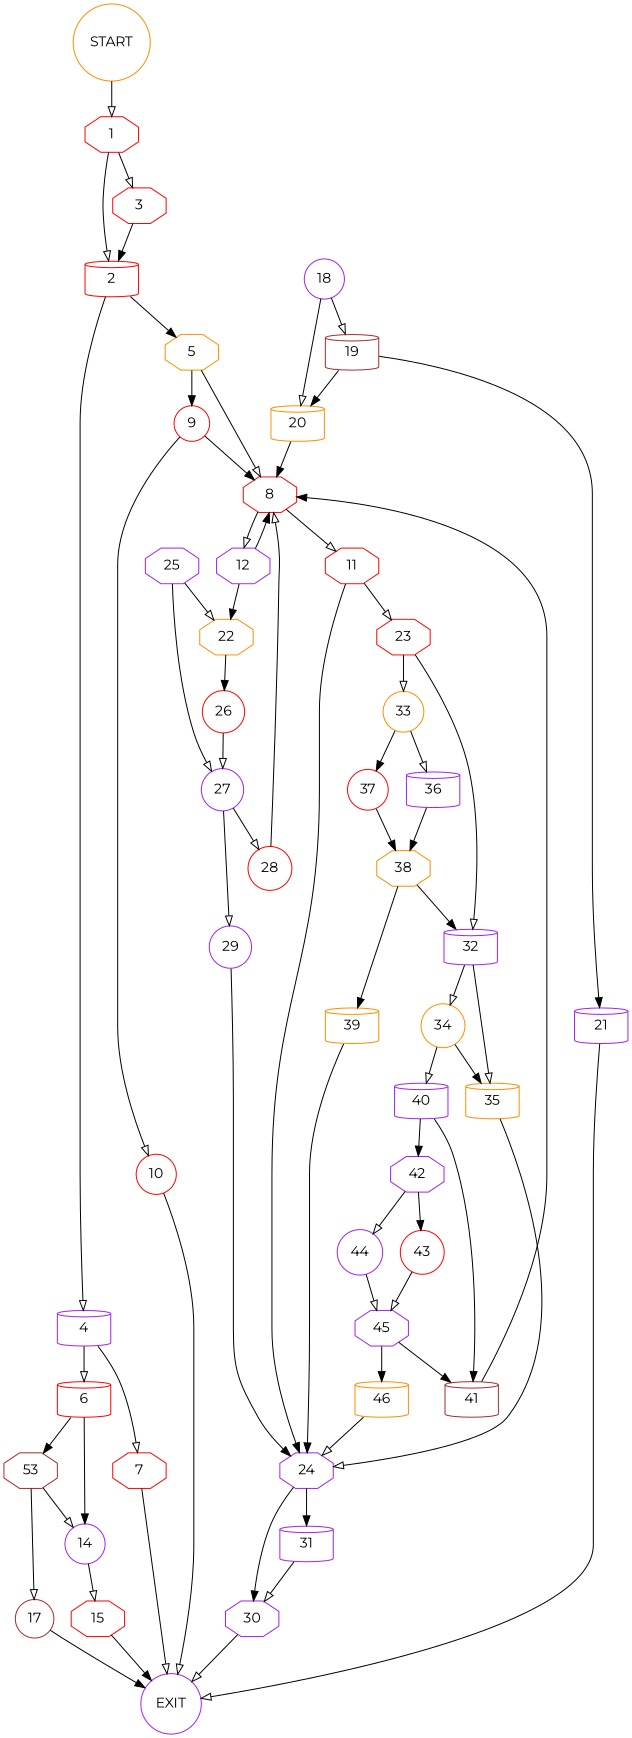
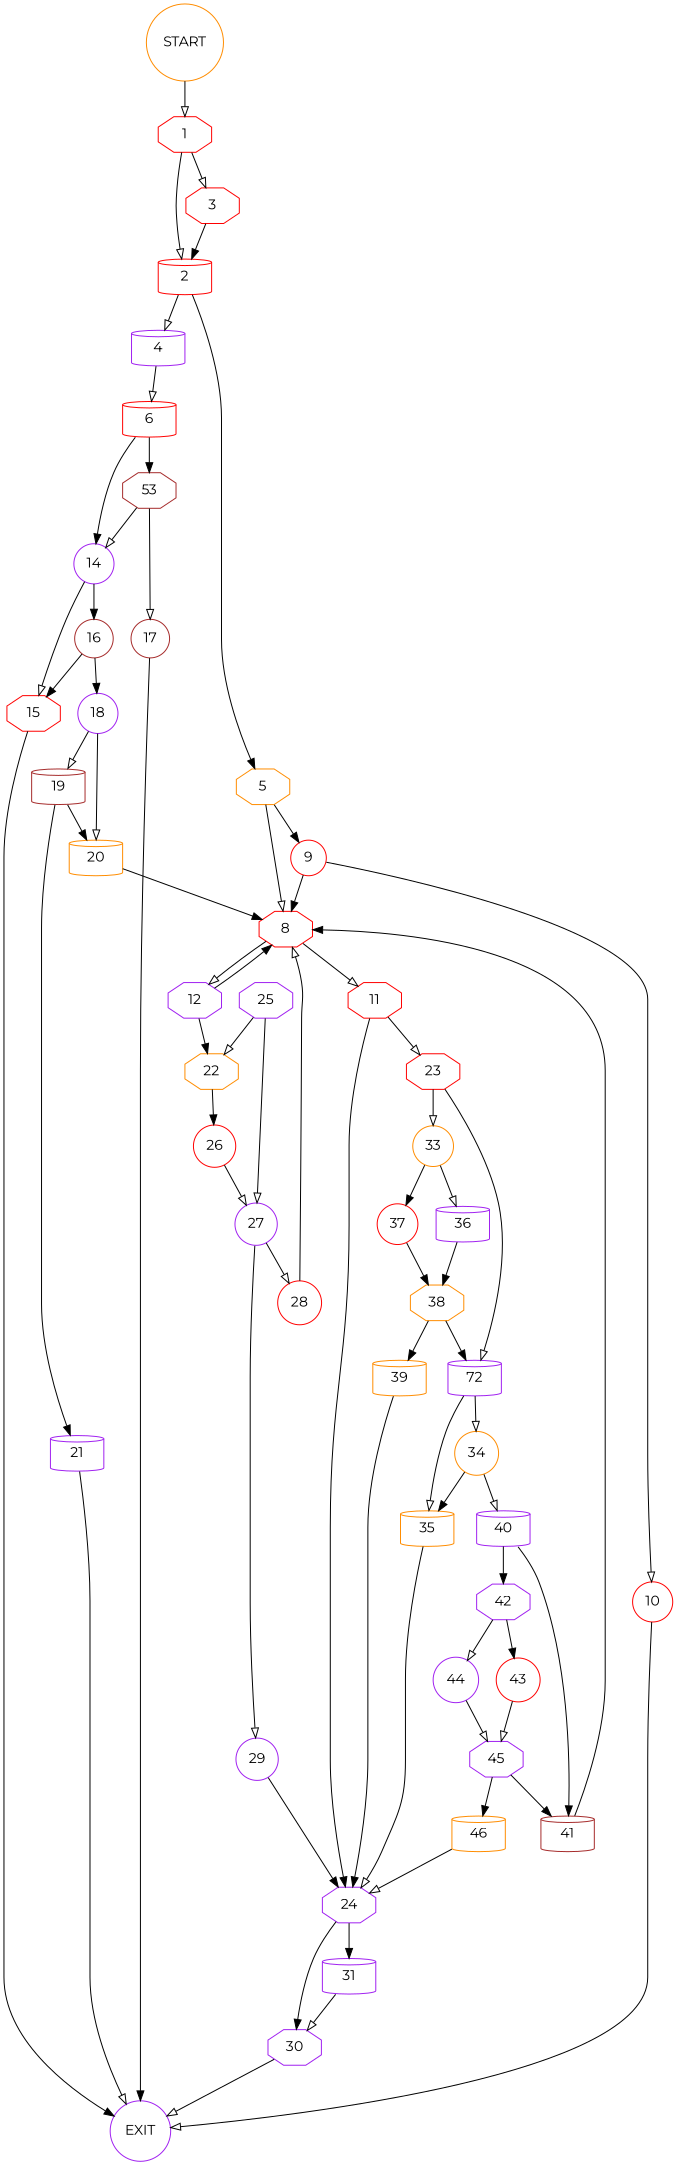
none -> (94, 639)
(471, 947) -> (475, 1378)
(139, 1471) -> none
